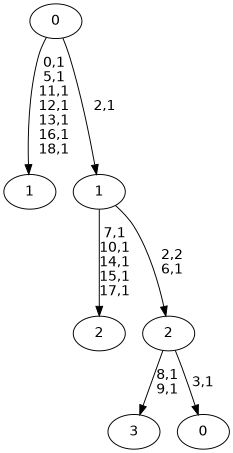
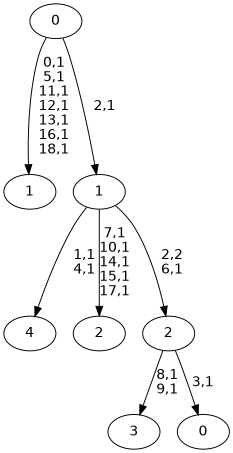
none -> (30, 334)
